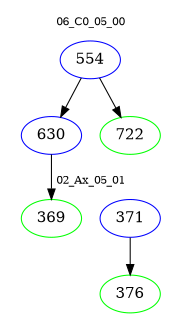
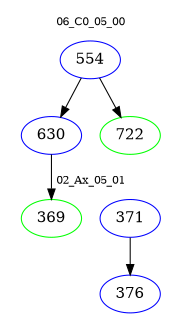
(130, 294) -> (130, 294)
